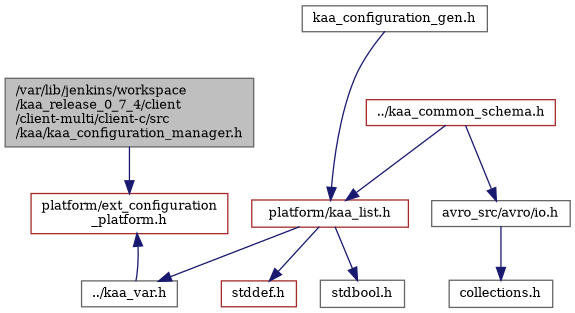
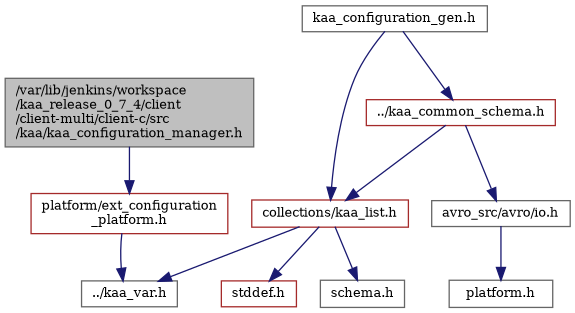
none -> (424, 60)
(330, 214) -> (330, 214)
(138, 264) -> (121, 251)
(362, 294) -> (362, 294)
(501, 294) -> (501, 294)
